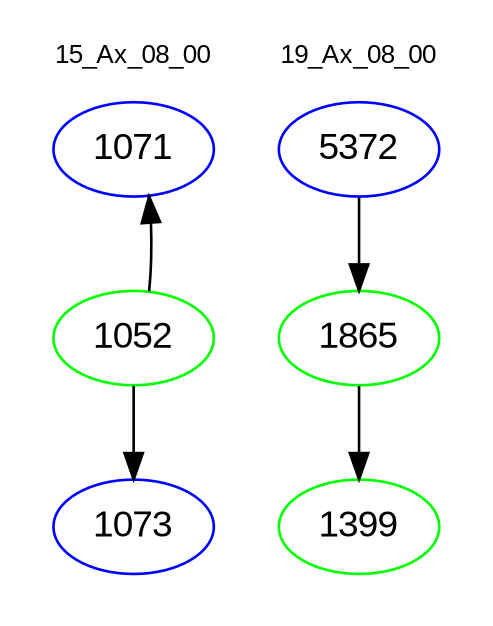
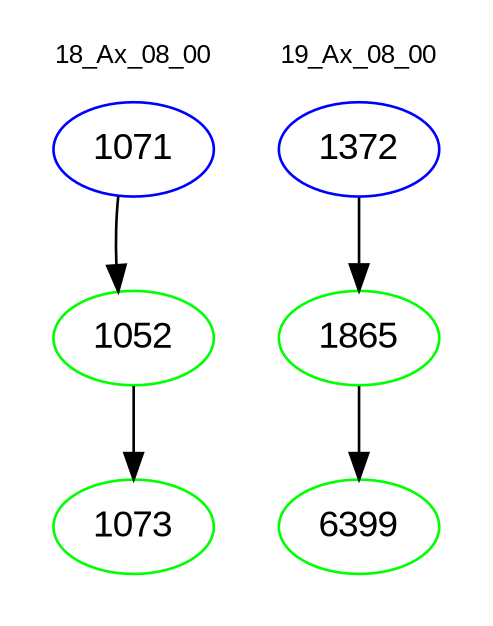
(134, 56) -> (134, 56)
(359, 149) -> (359, 149)
(151, 257) -> (116, 231)
(134, 527) -> (134, 527)
(359, 527) -> (359, 527)
